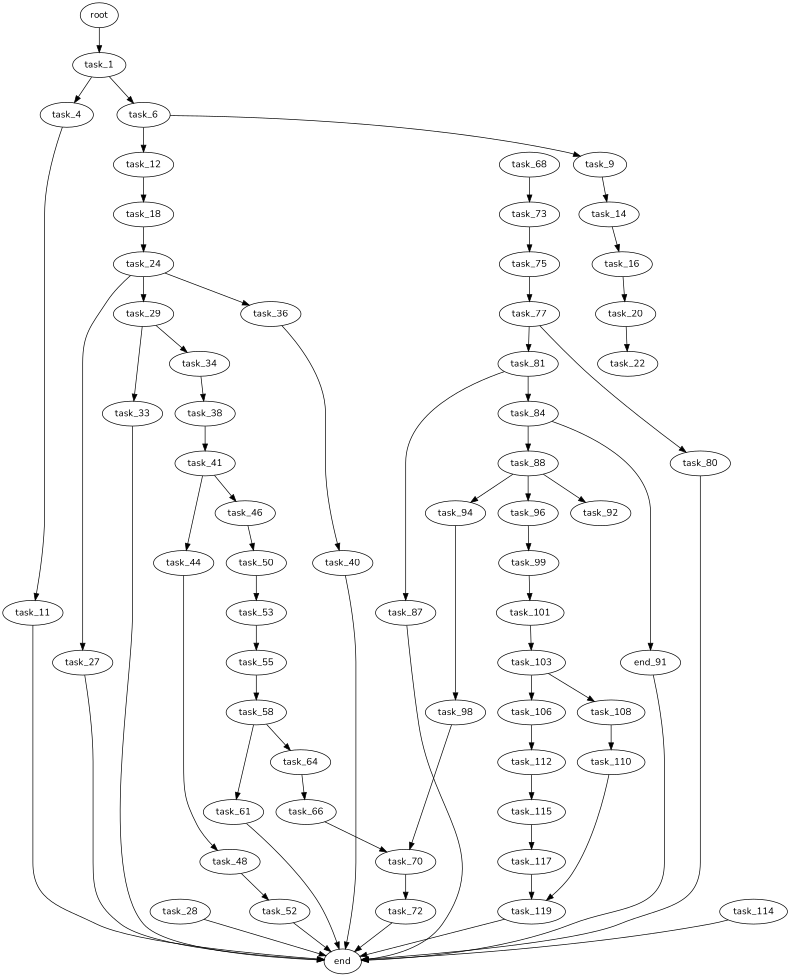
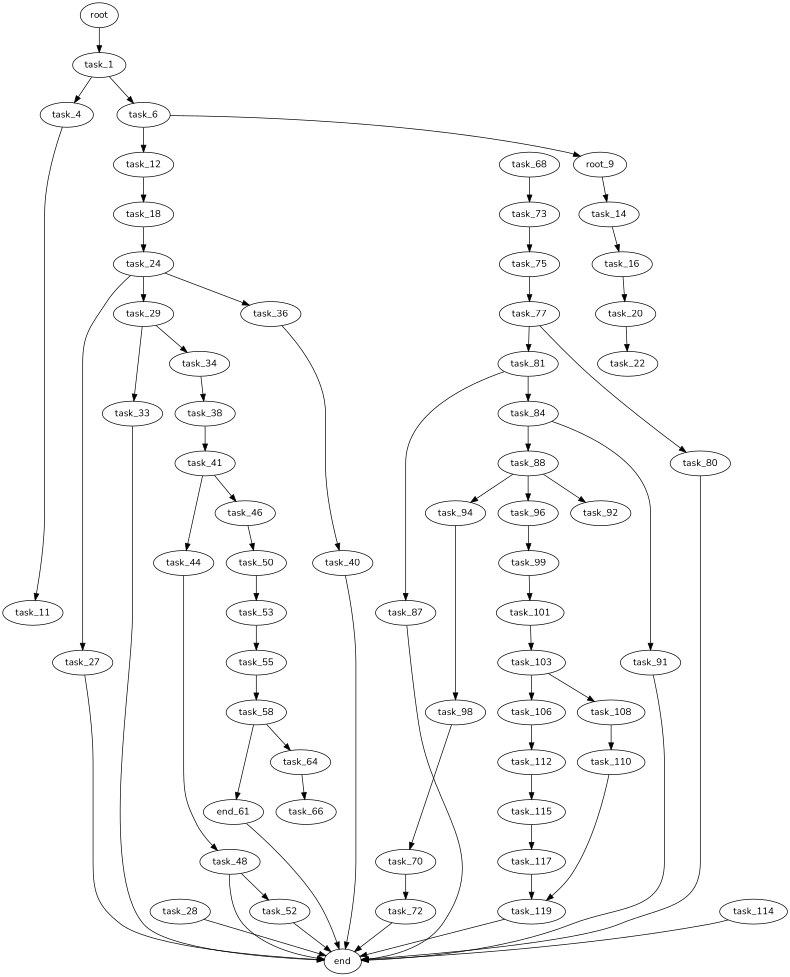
(600, 165) -> (600, 165)
(651, 663) -> (651, 663)
(233, 812) -> (233, 812)
(351, 835) -> none
(49, 899) -> (247, 928)
